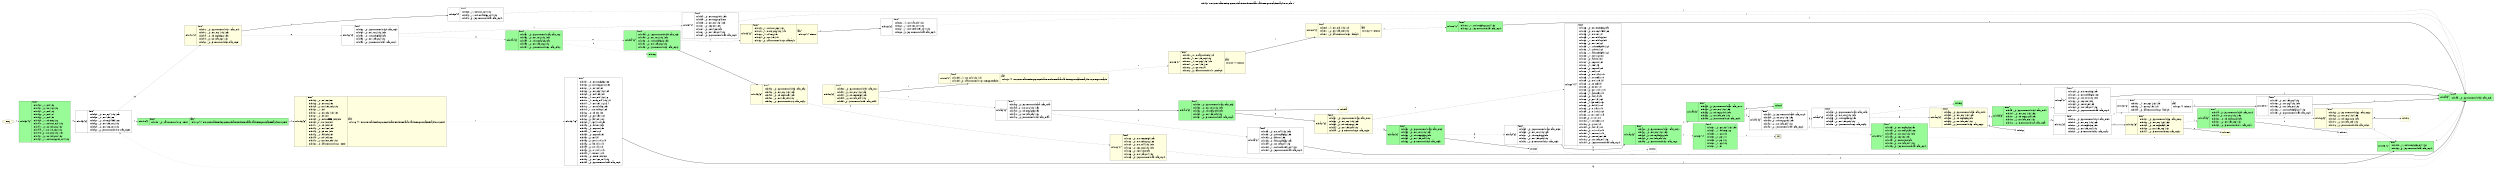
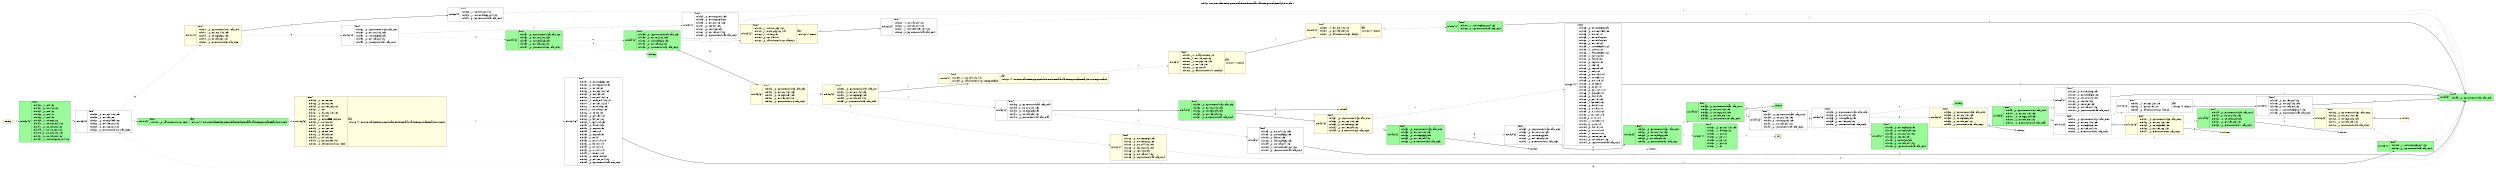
none -> (815, 95)
(1989, 117) -> (2019, 102)
(8, 122) -> (8, 122)
